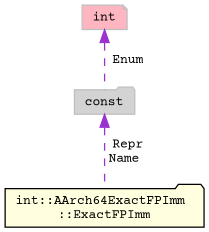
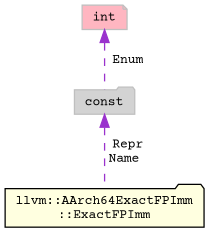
(105, 208) -> (105, 208)
